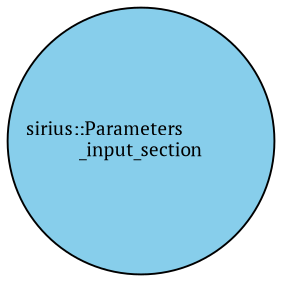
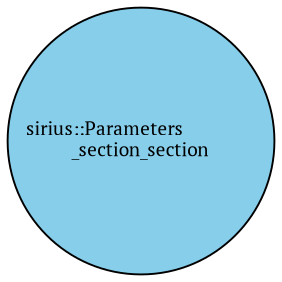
(141, 141) -> (141, 141)
